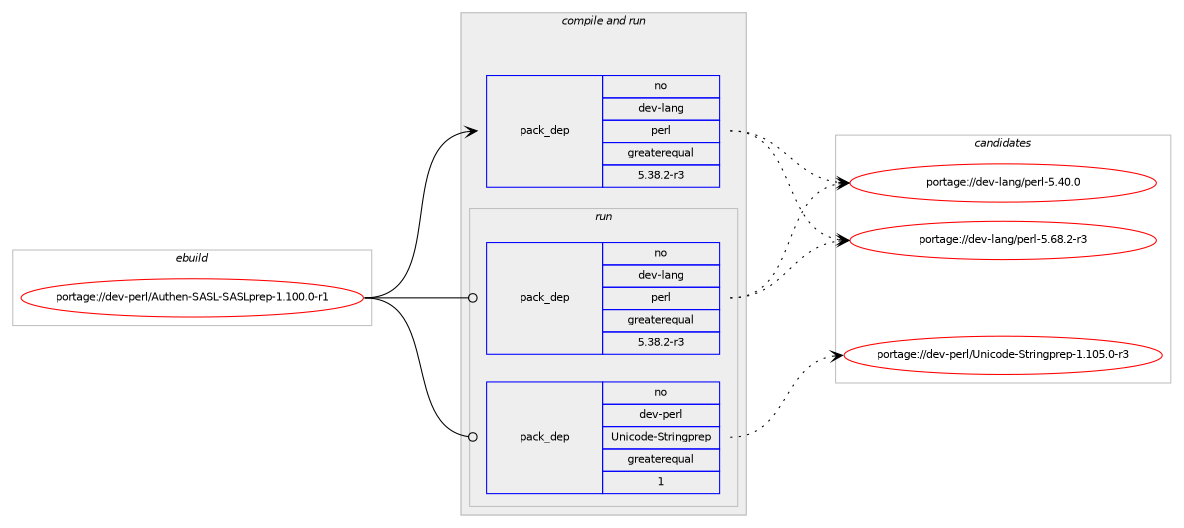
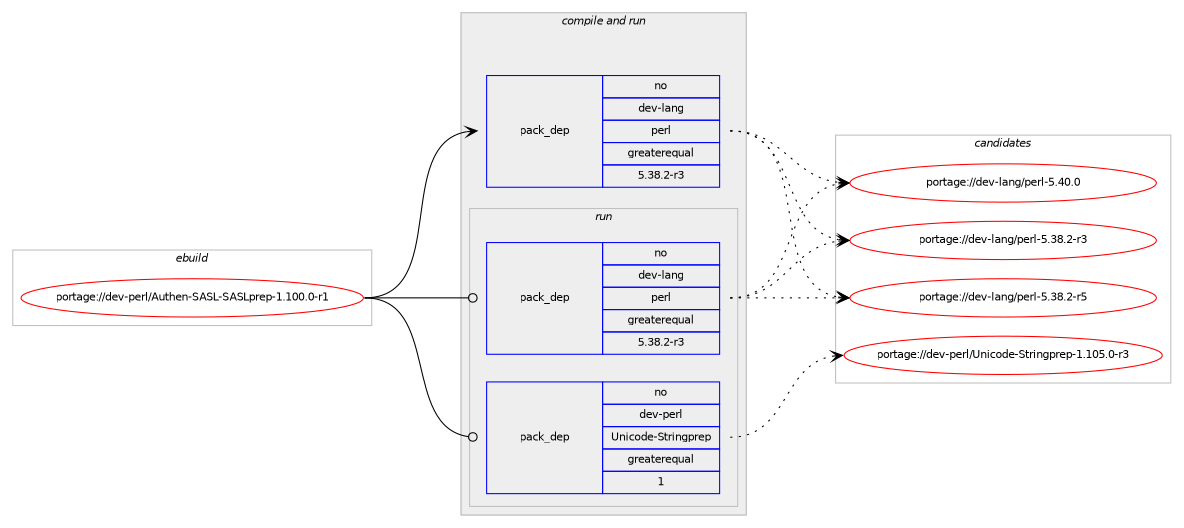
(1003, 240) -> (1003, 240)
none -> (1003, 298)
